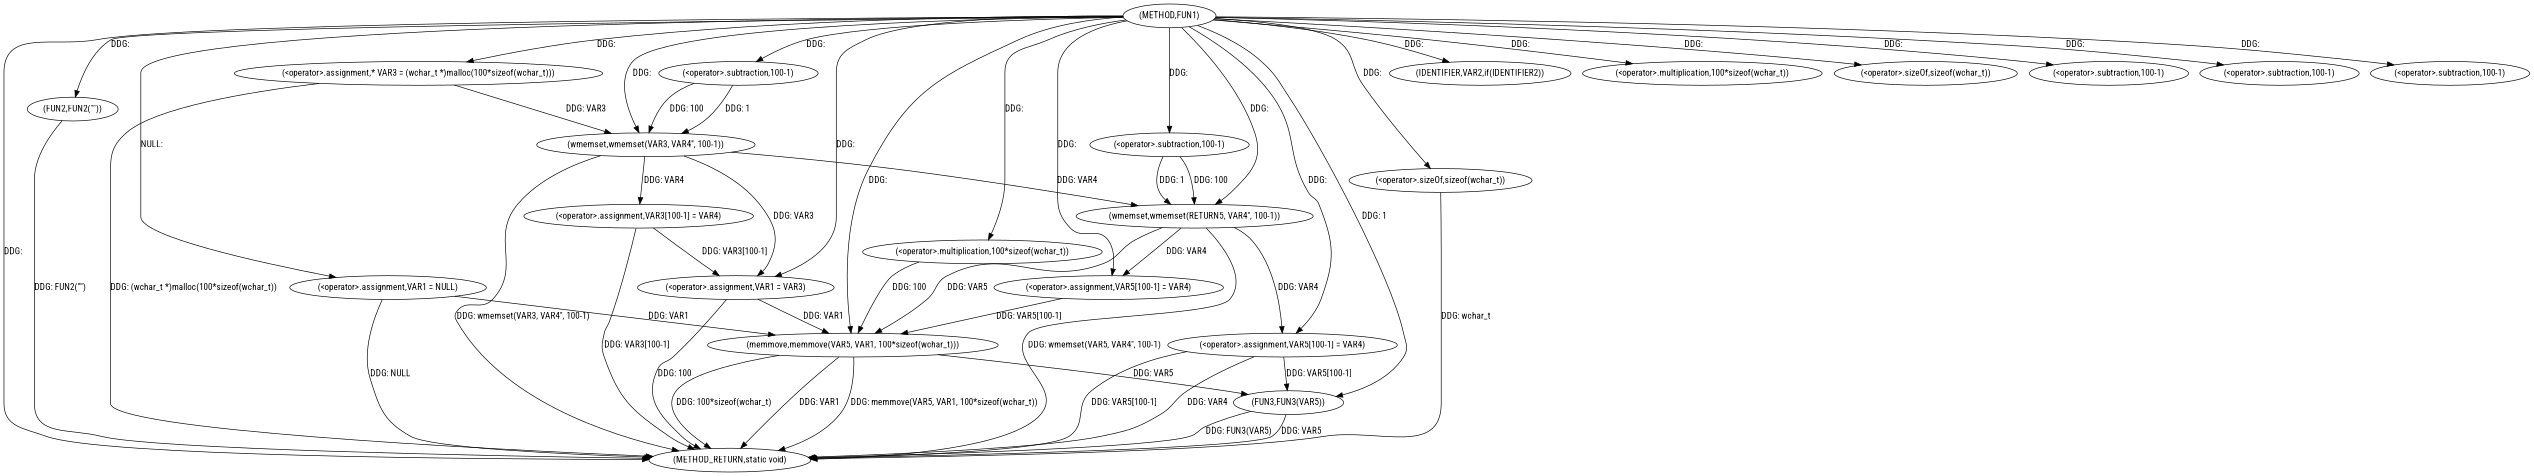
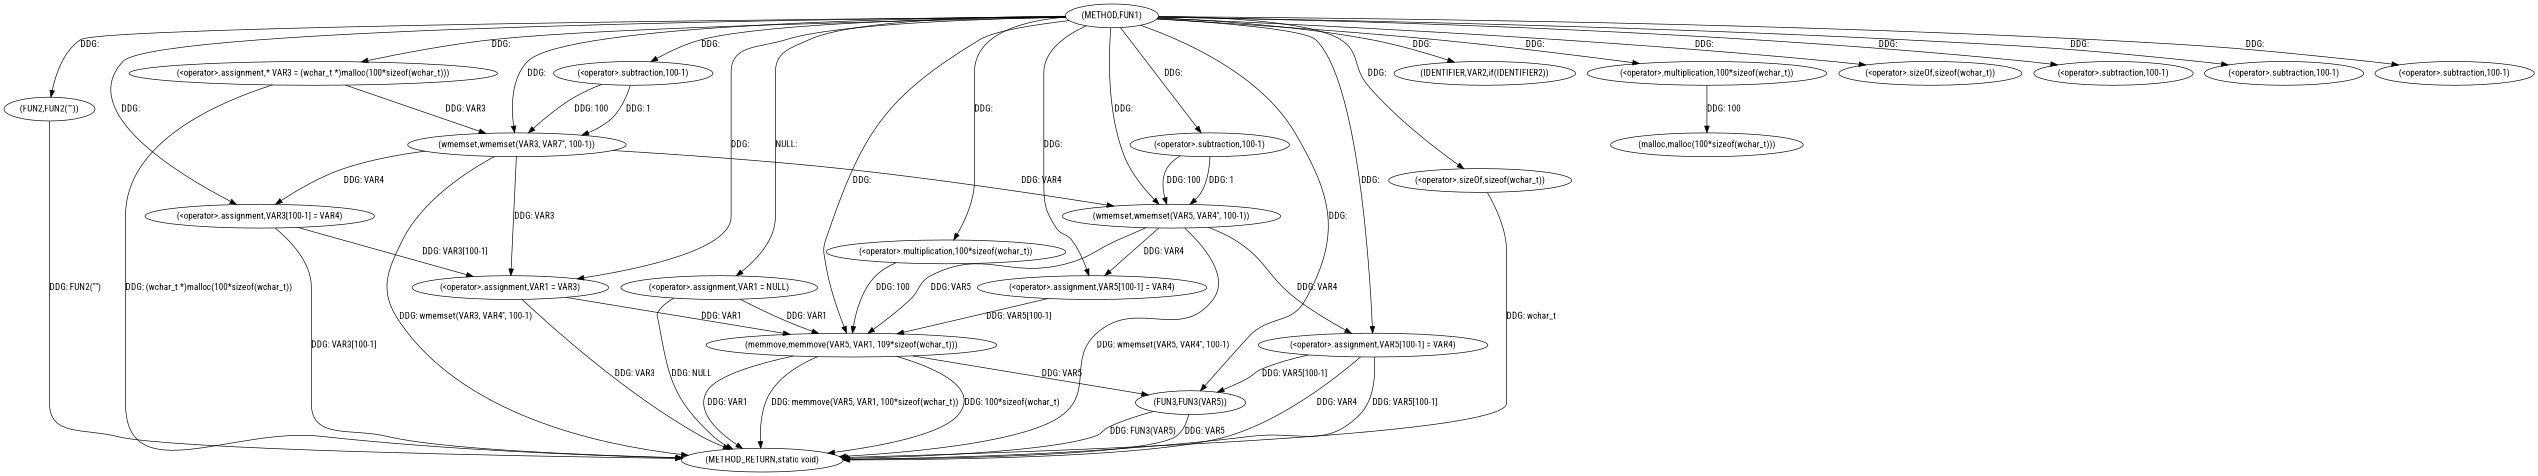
(62, 42) -> (493, 28)
(646, 145) -> (517, 145)
none -> (1707, 145)
(1195, 216) -> (1171, 216)
(1374, 216) -> (1339, 216)
(853, 345) -> (851, 345)
(675, 374) -> (635, 374)
